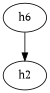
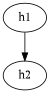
(25, 18) -> (25, 18)
